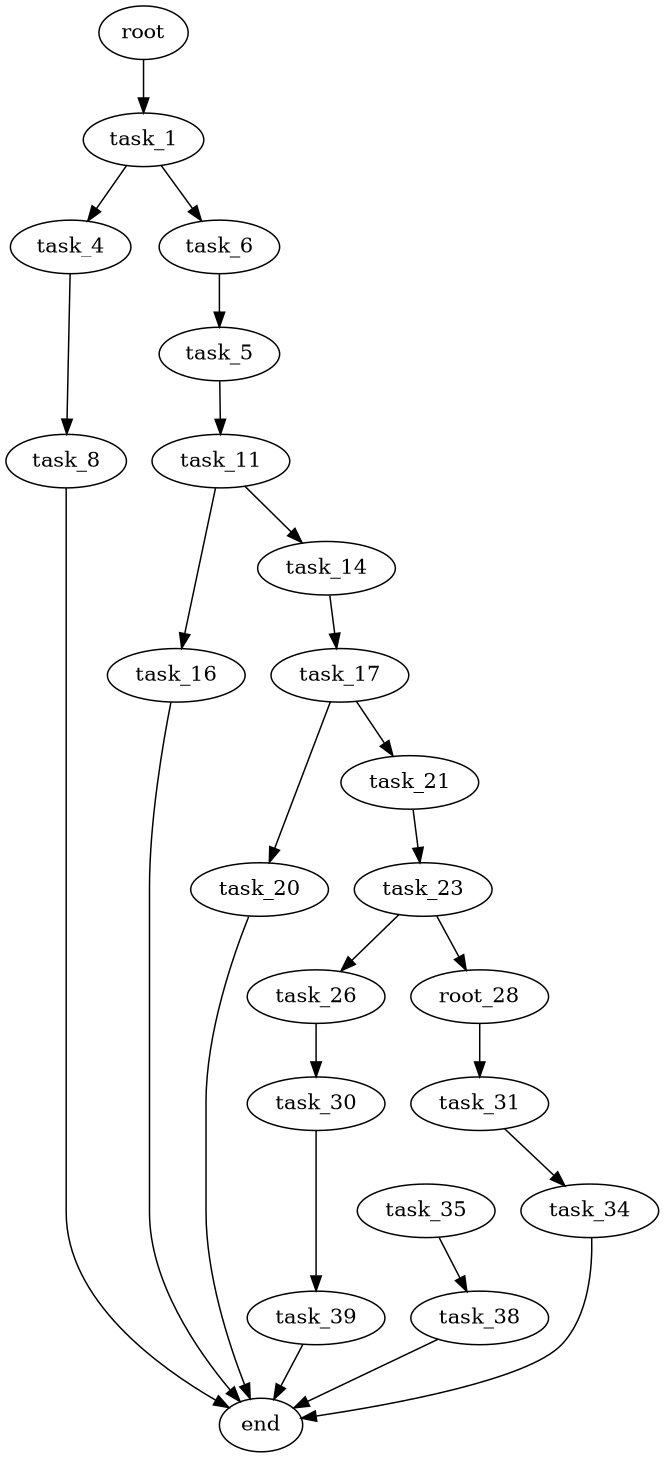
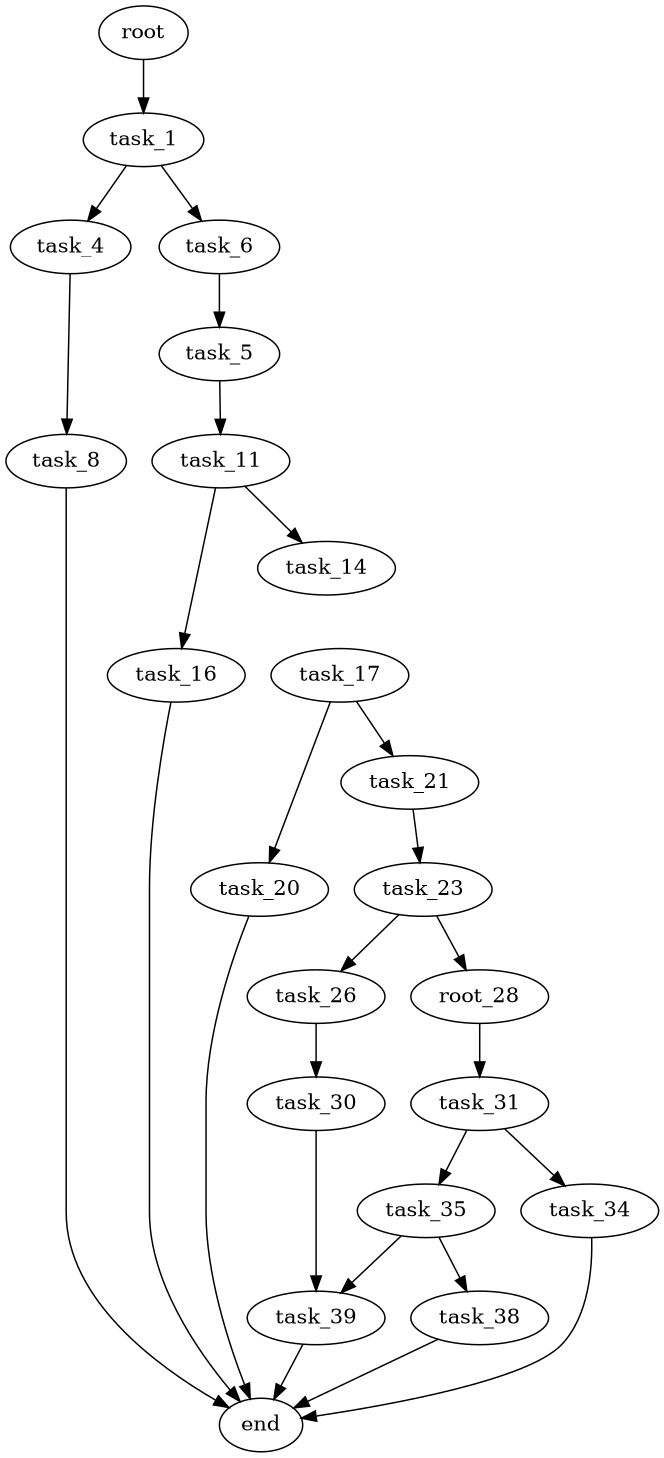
(332, 614) -> none
none -> (456, 1151)
none -> (377, 1259)
